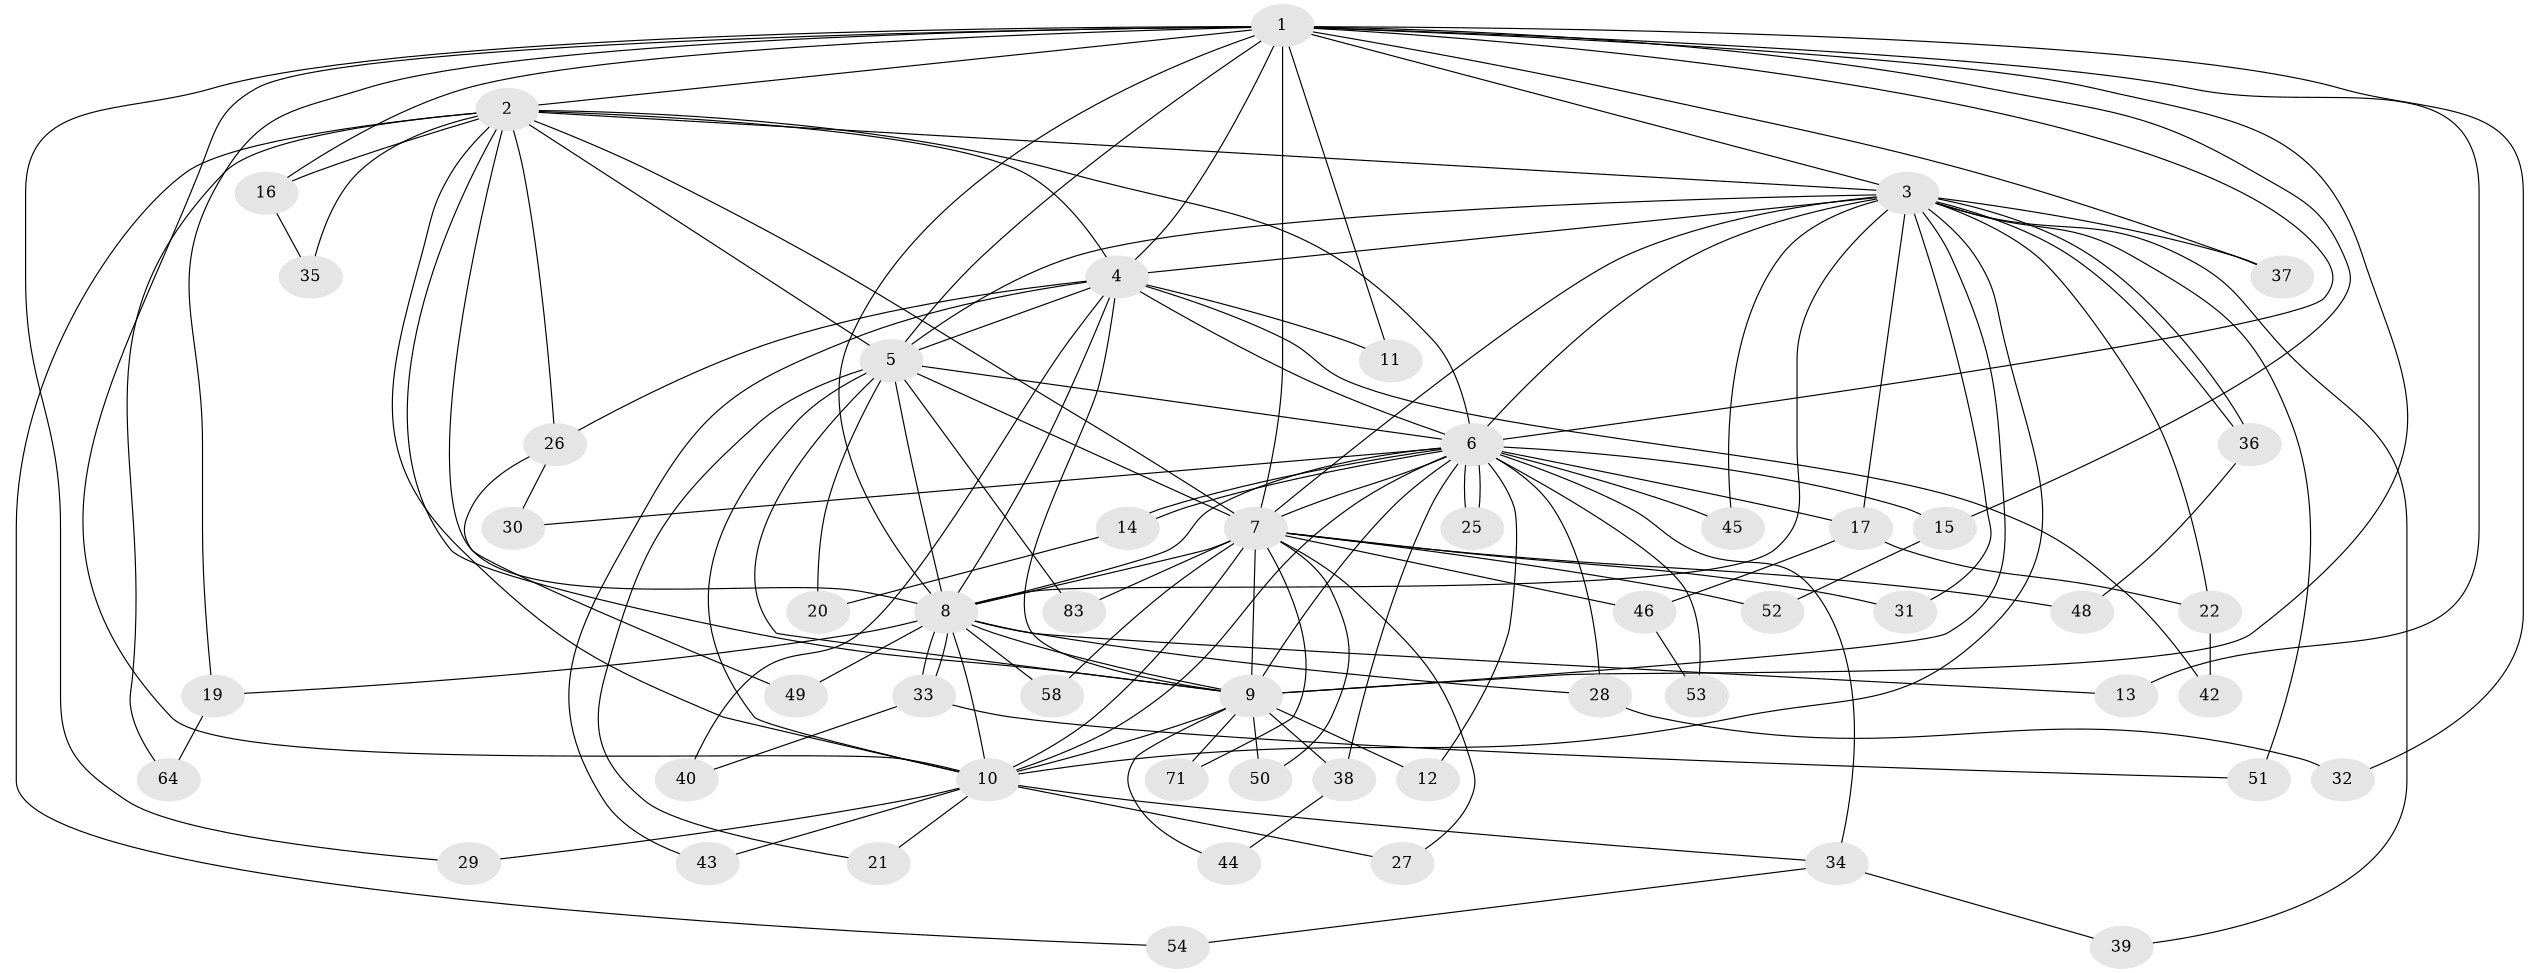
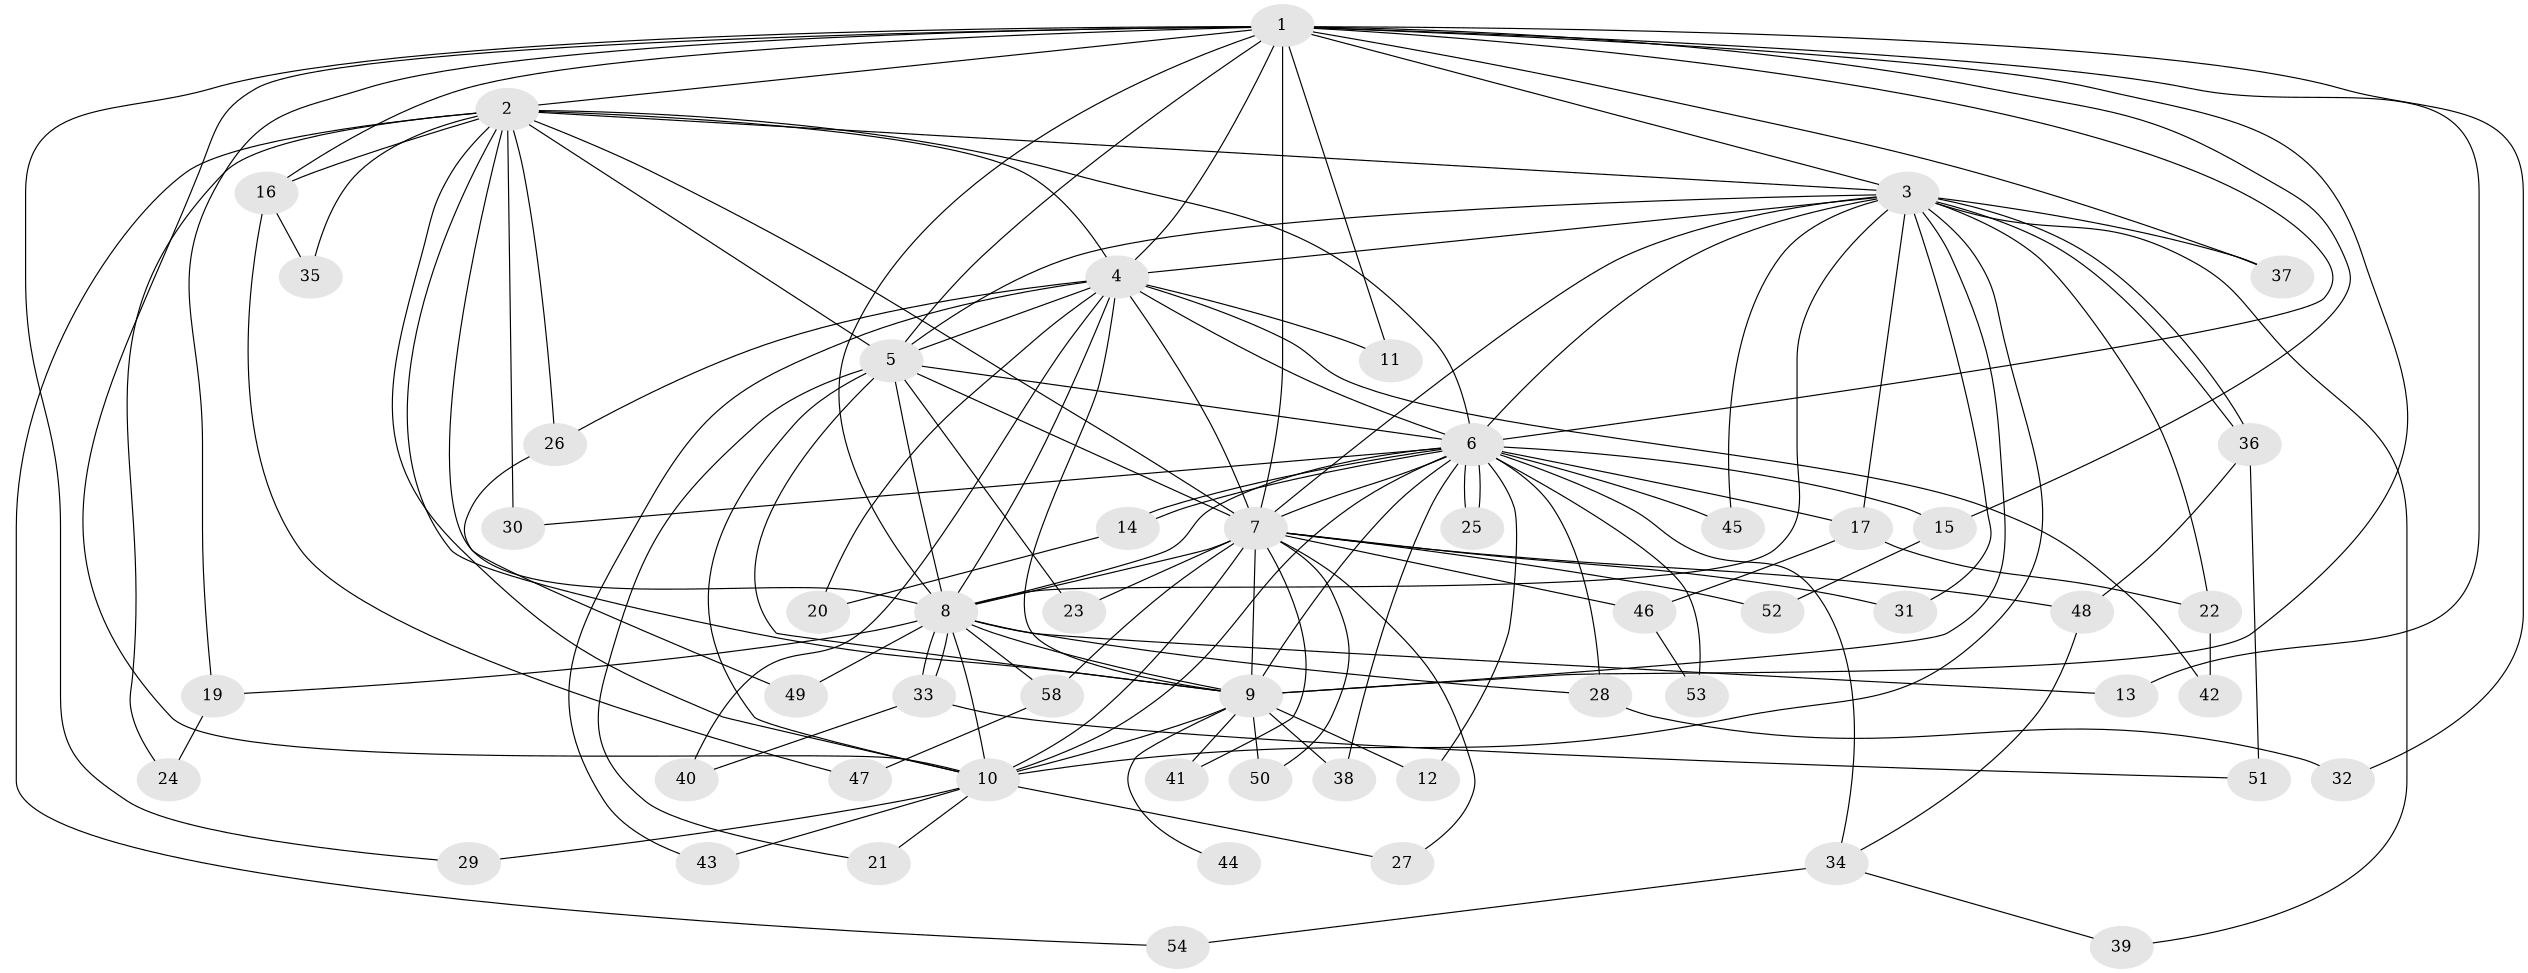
(2271, 378) -> (2254, 612)
none -> (1193, 393)
(834, 482) -> (947, 417)
(534, 487) -> (510, 319)
(1074, 612) -> (1074, 612)
(169, 780) -> (169, 780)
none -> (860, 780)
(1177, 780) -> (1177, 780)
(1283, 824) -> none
(1411, 828) -> (1991, 762)
